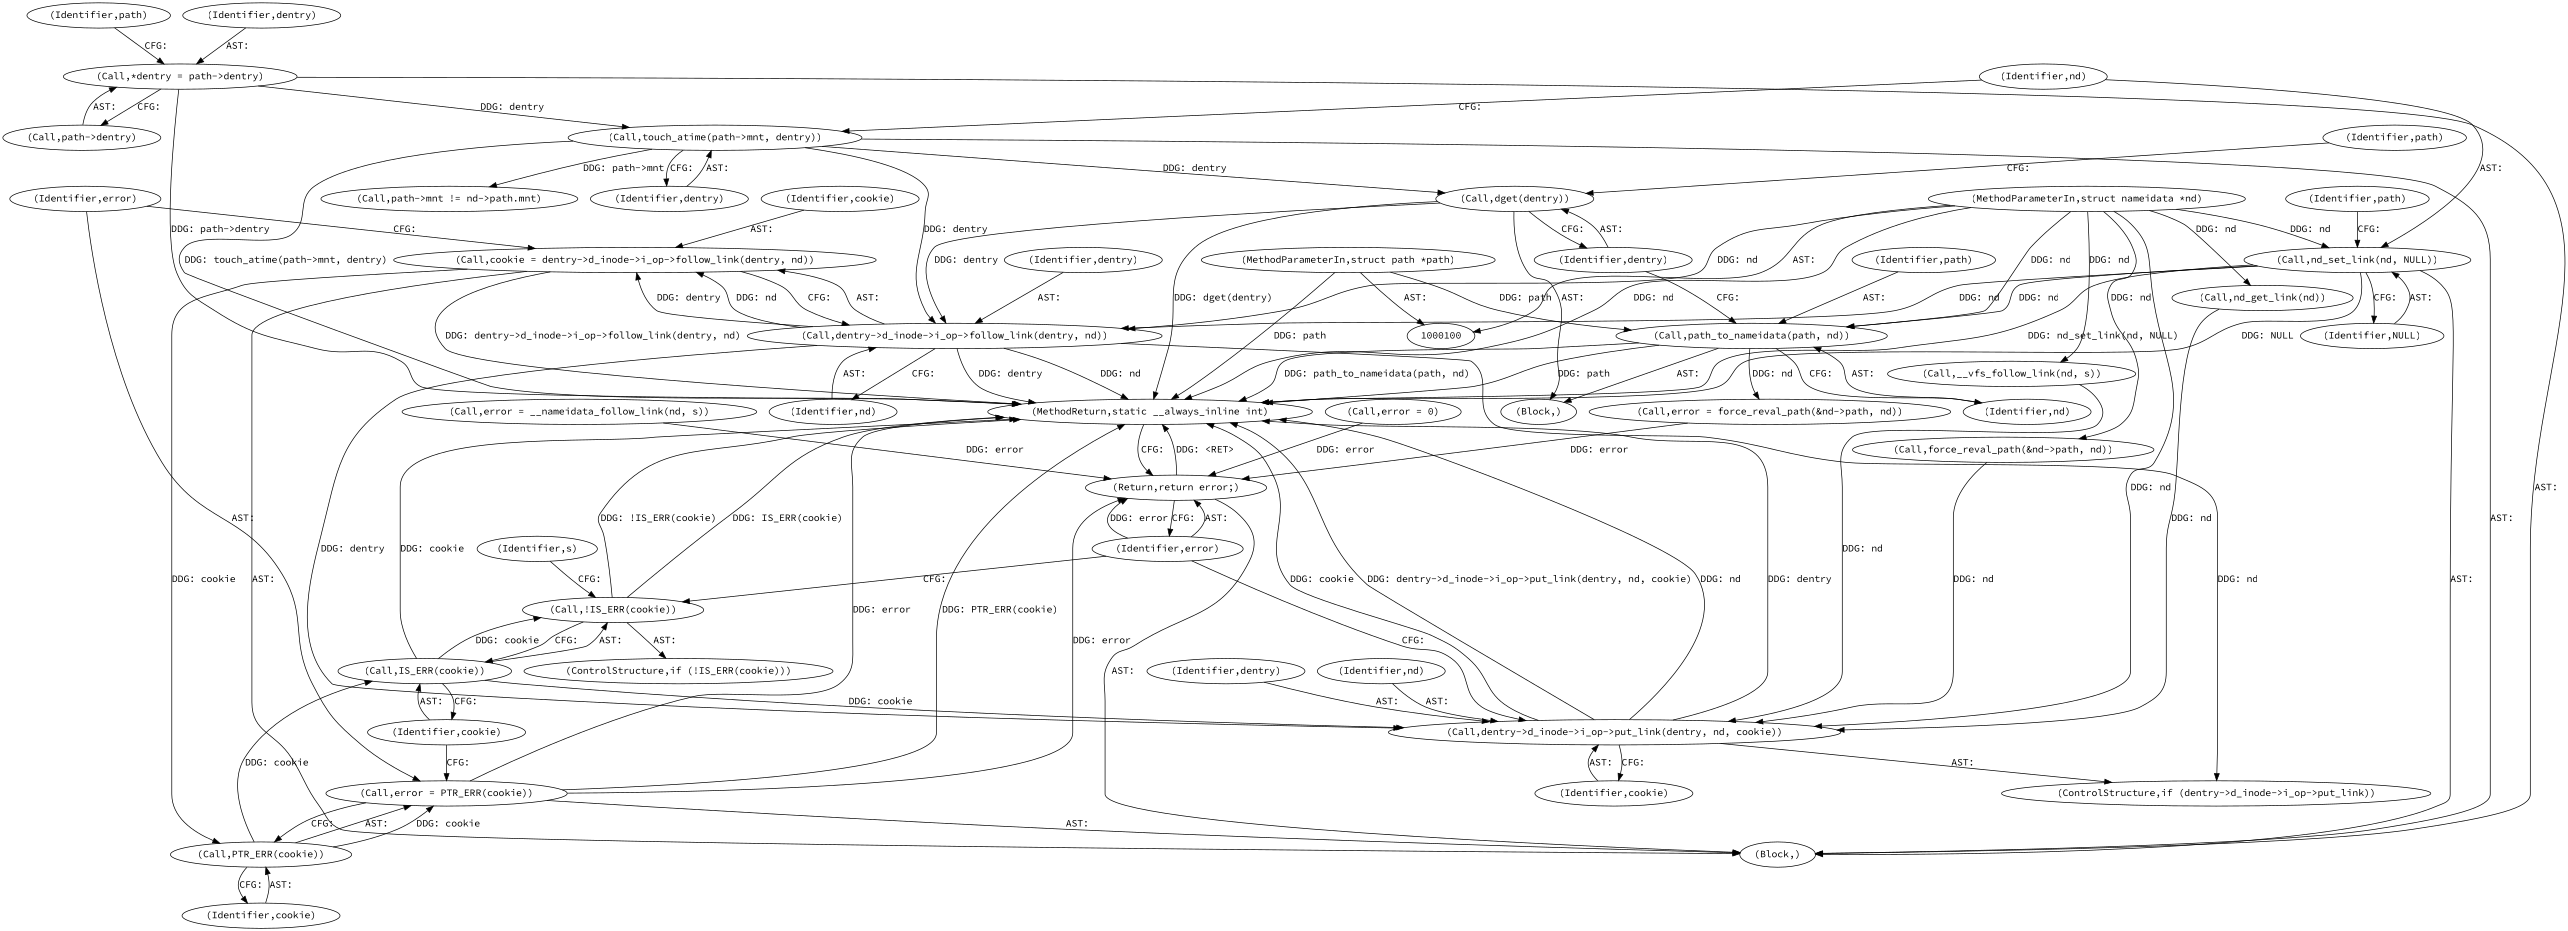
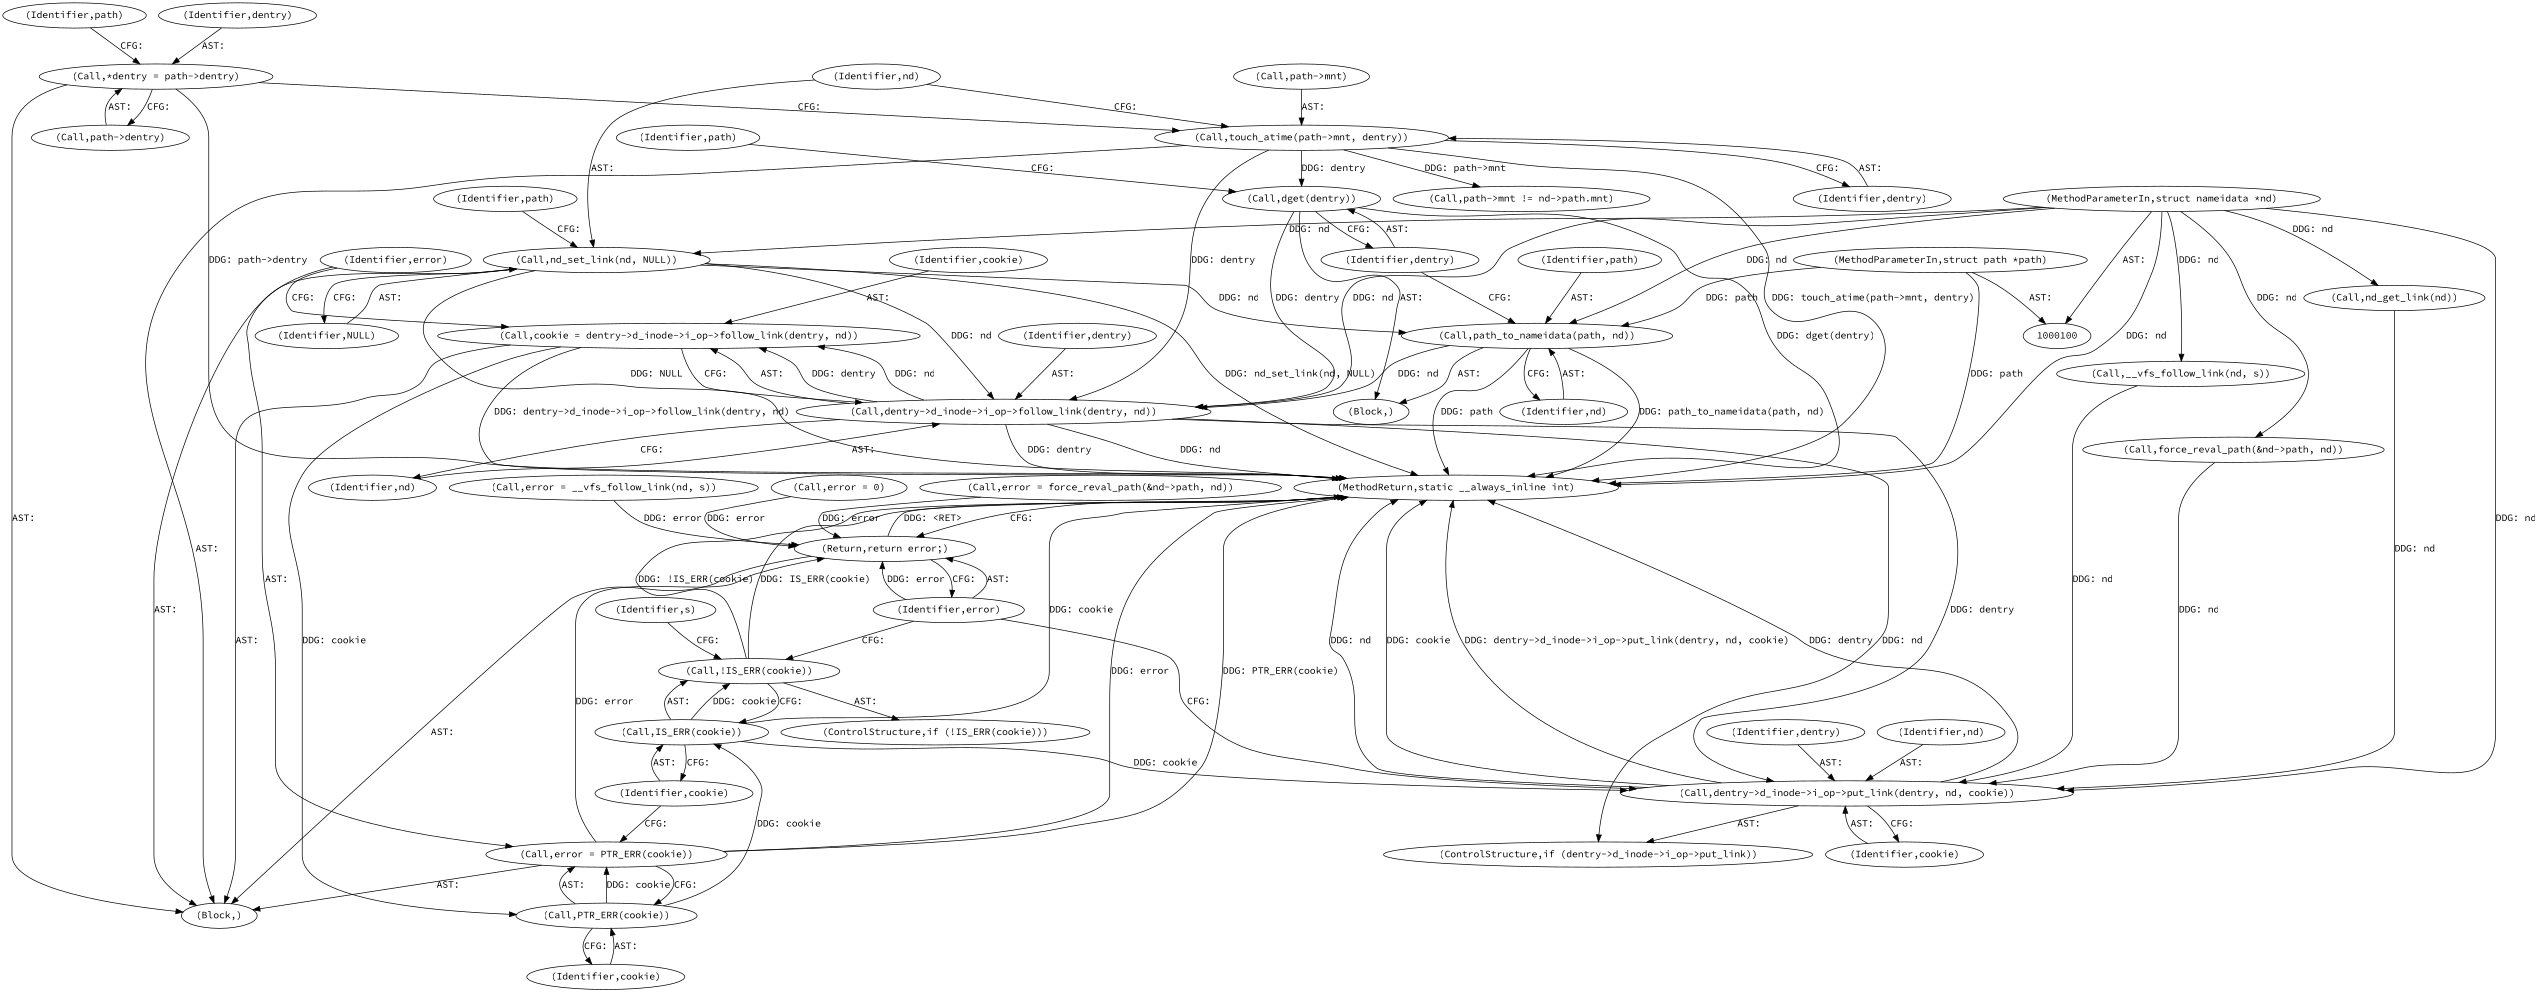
none -> (1302, 77)
(512, 107) -> (812, 107)
(1749, 371) -> (1340, 393)
(579, 412) -> (604, 488)
